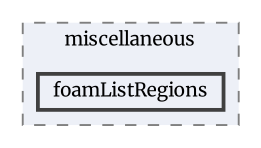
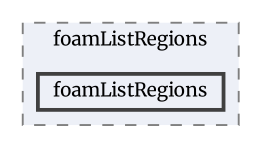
(131, 41) -> (131, 41)
